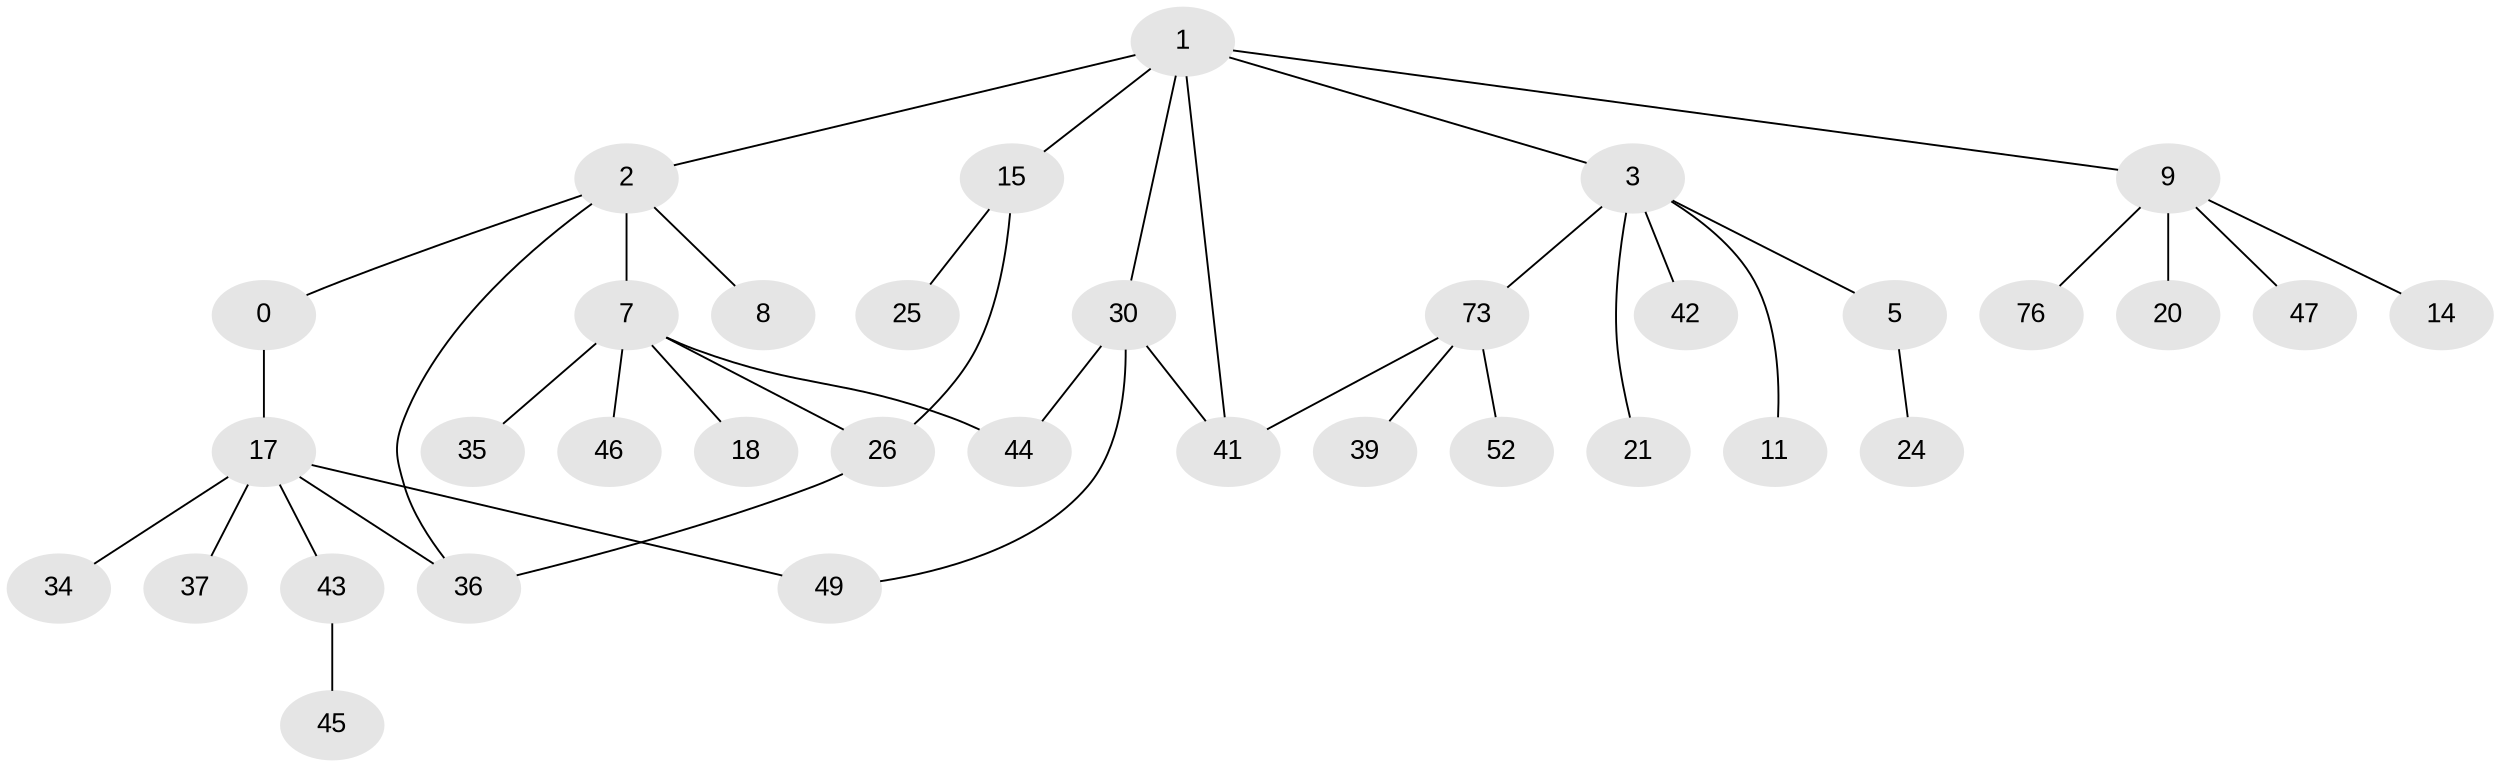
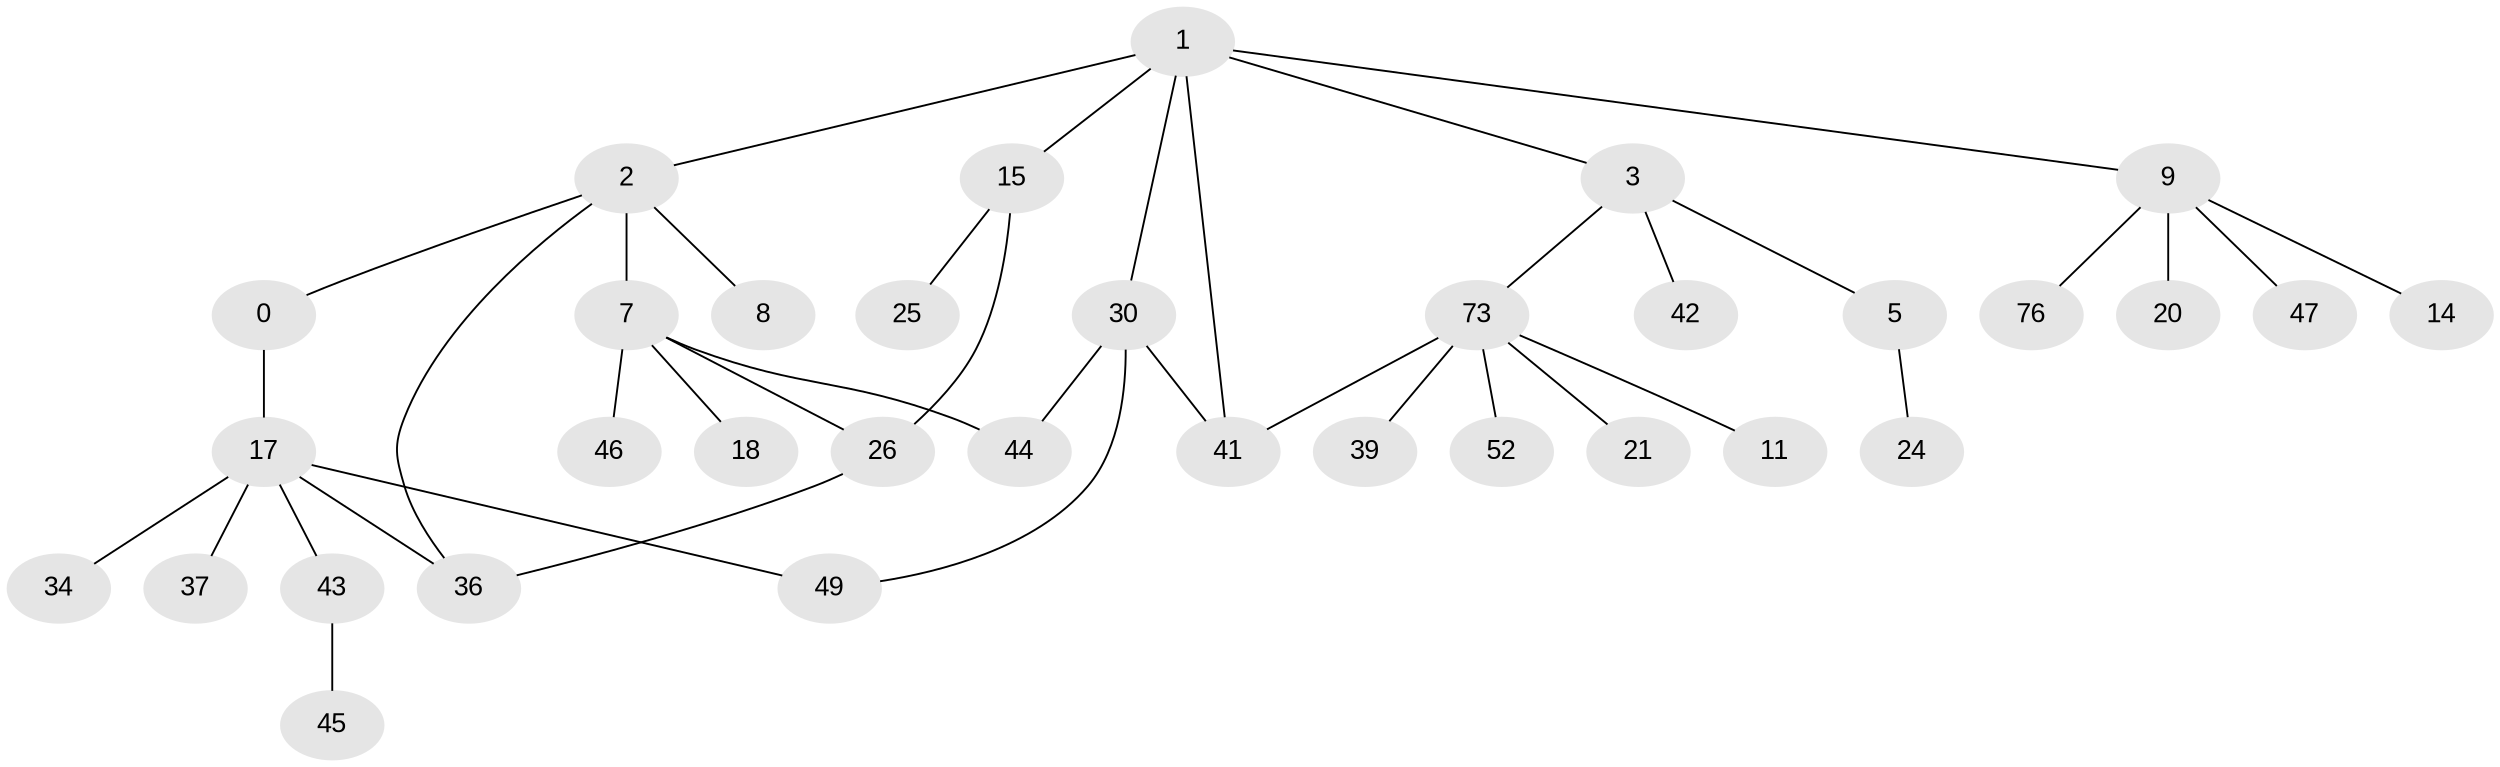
(1759, 292) -> (1628, 382)
(1616, 315) -> (1558, 384)
(473, 452) -> none
